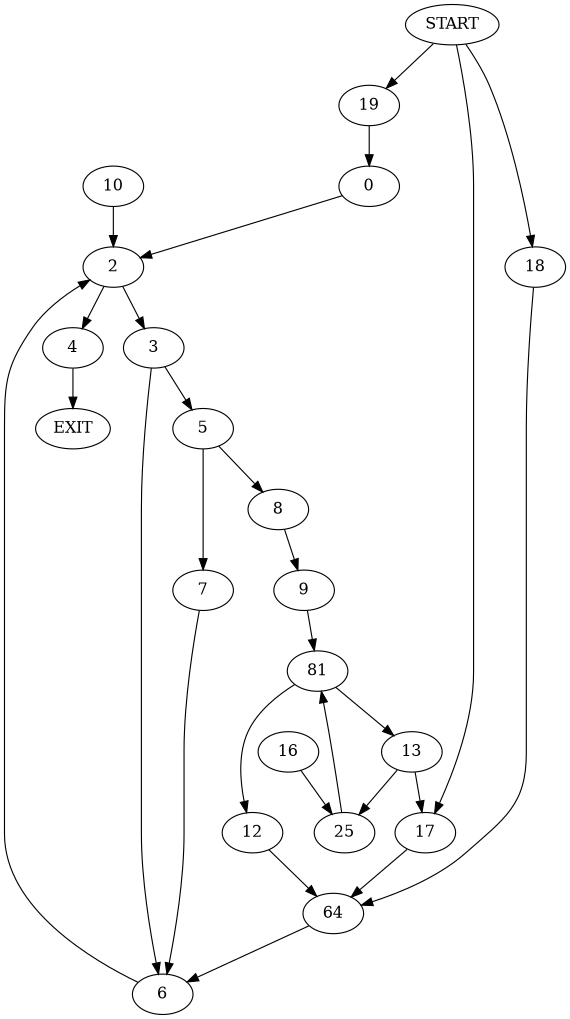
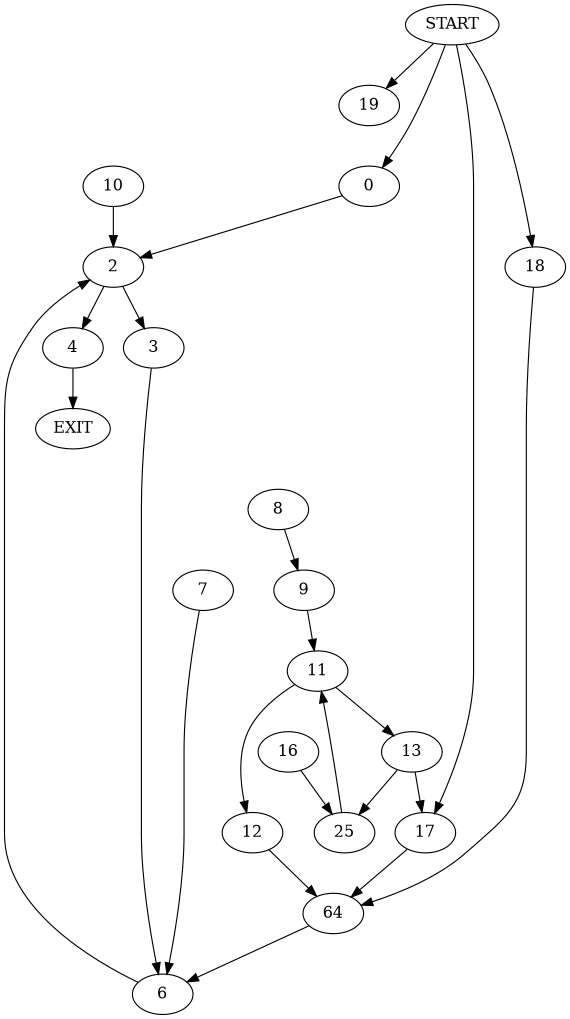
(369, 140) -> (421, 103)
(203, 429) -> none
(318, 671) -> (318, 671)
